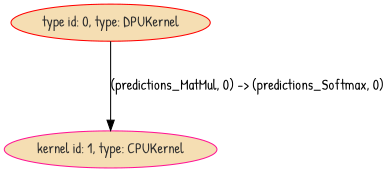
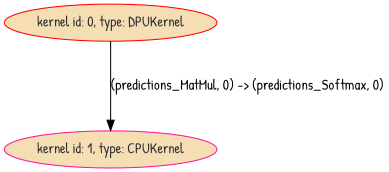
(111, 23) -> (111, 23)
